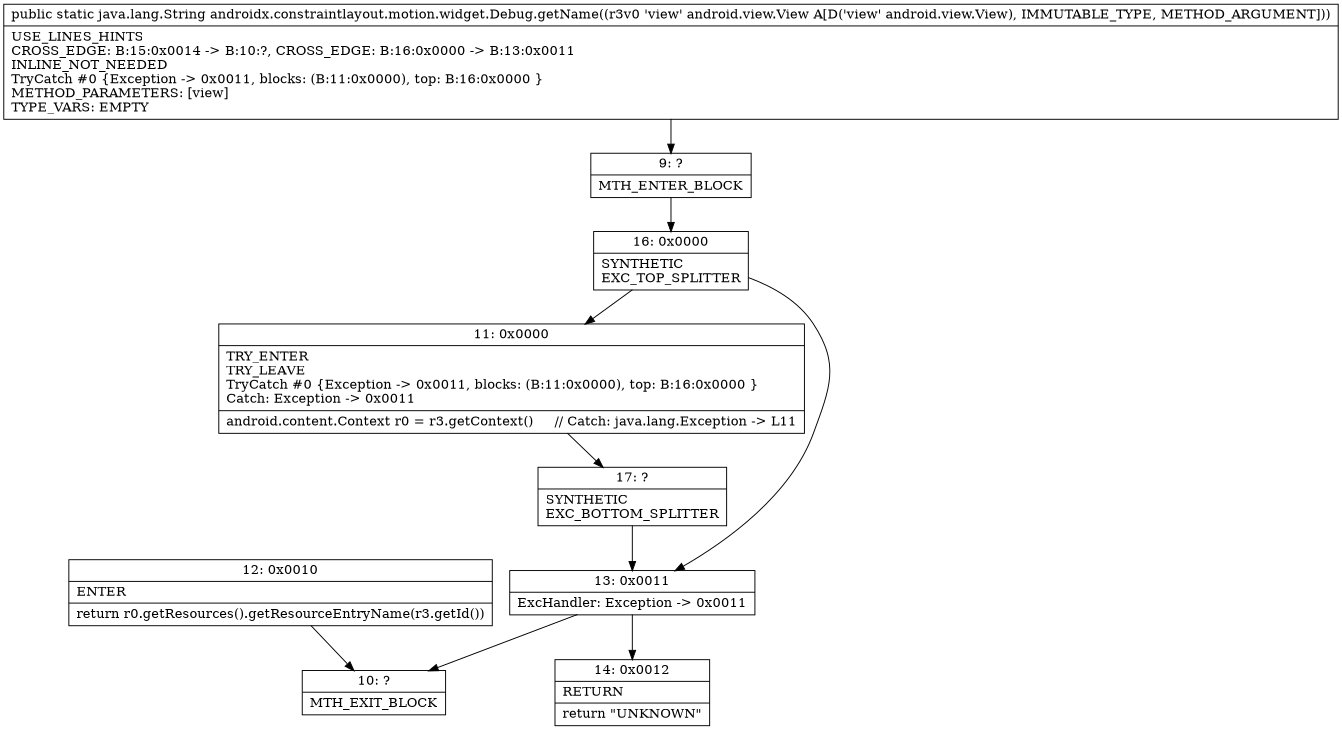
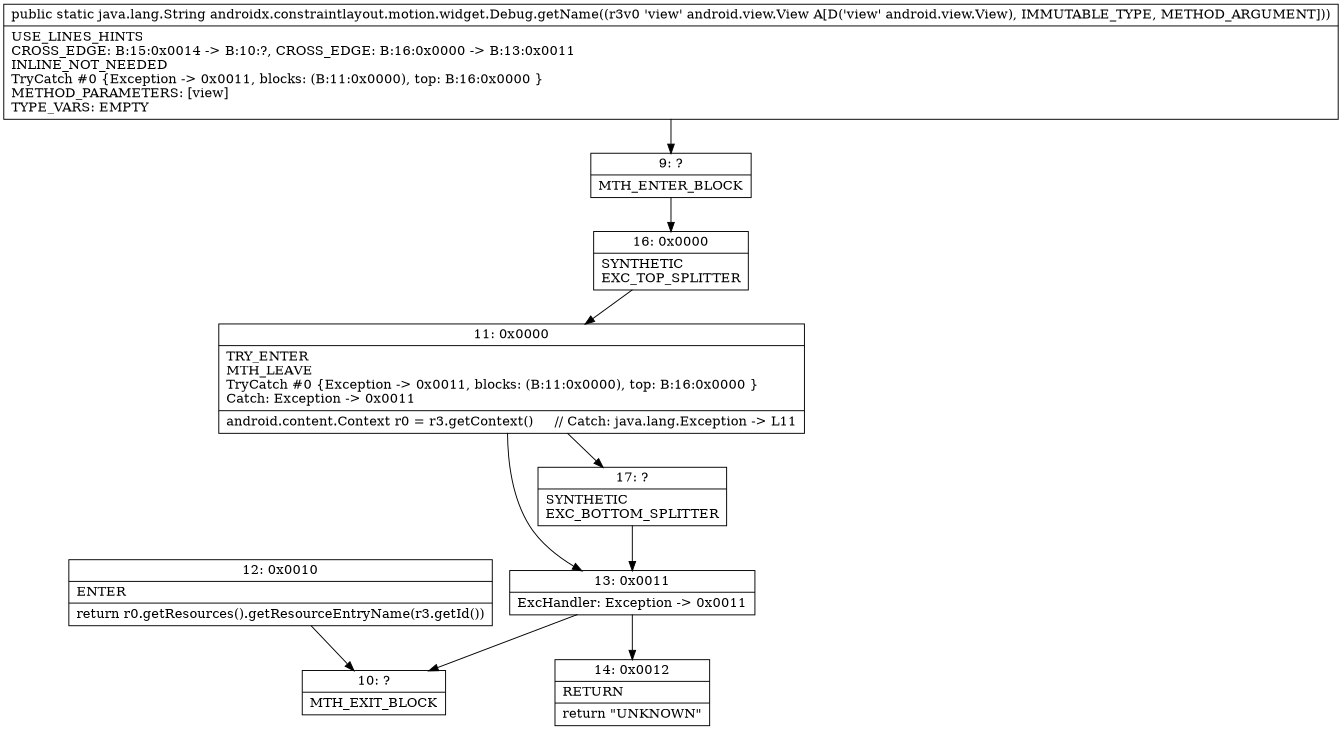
(266, 371) -> (270, 371)
(815, 430) -> (521, 510)
